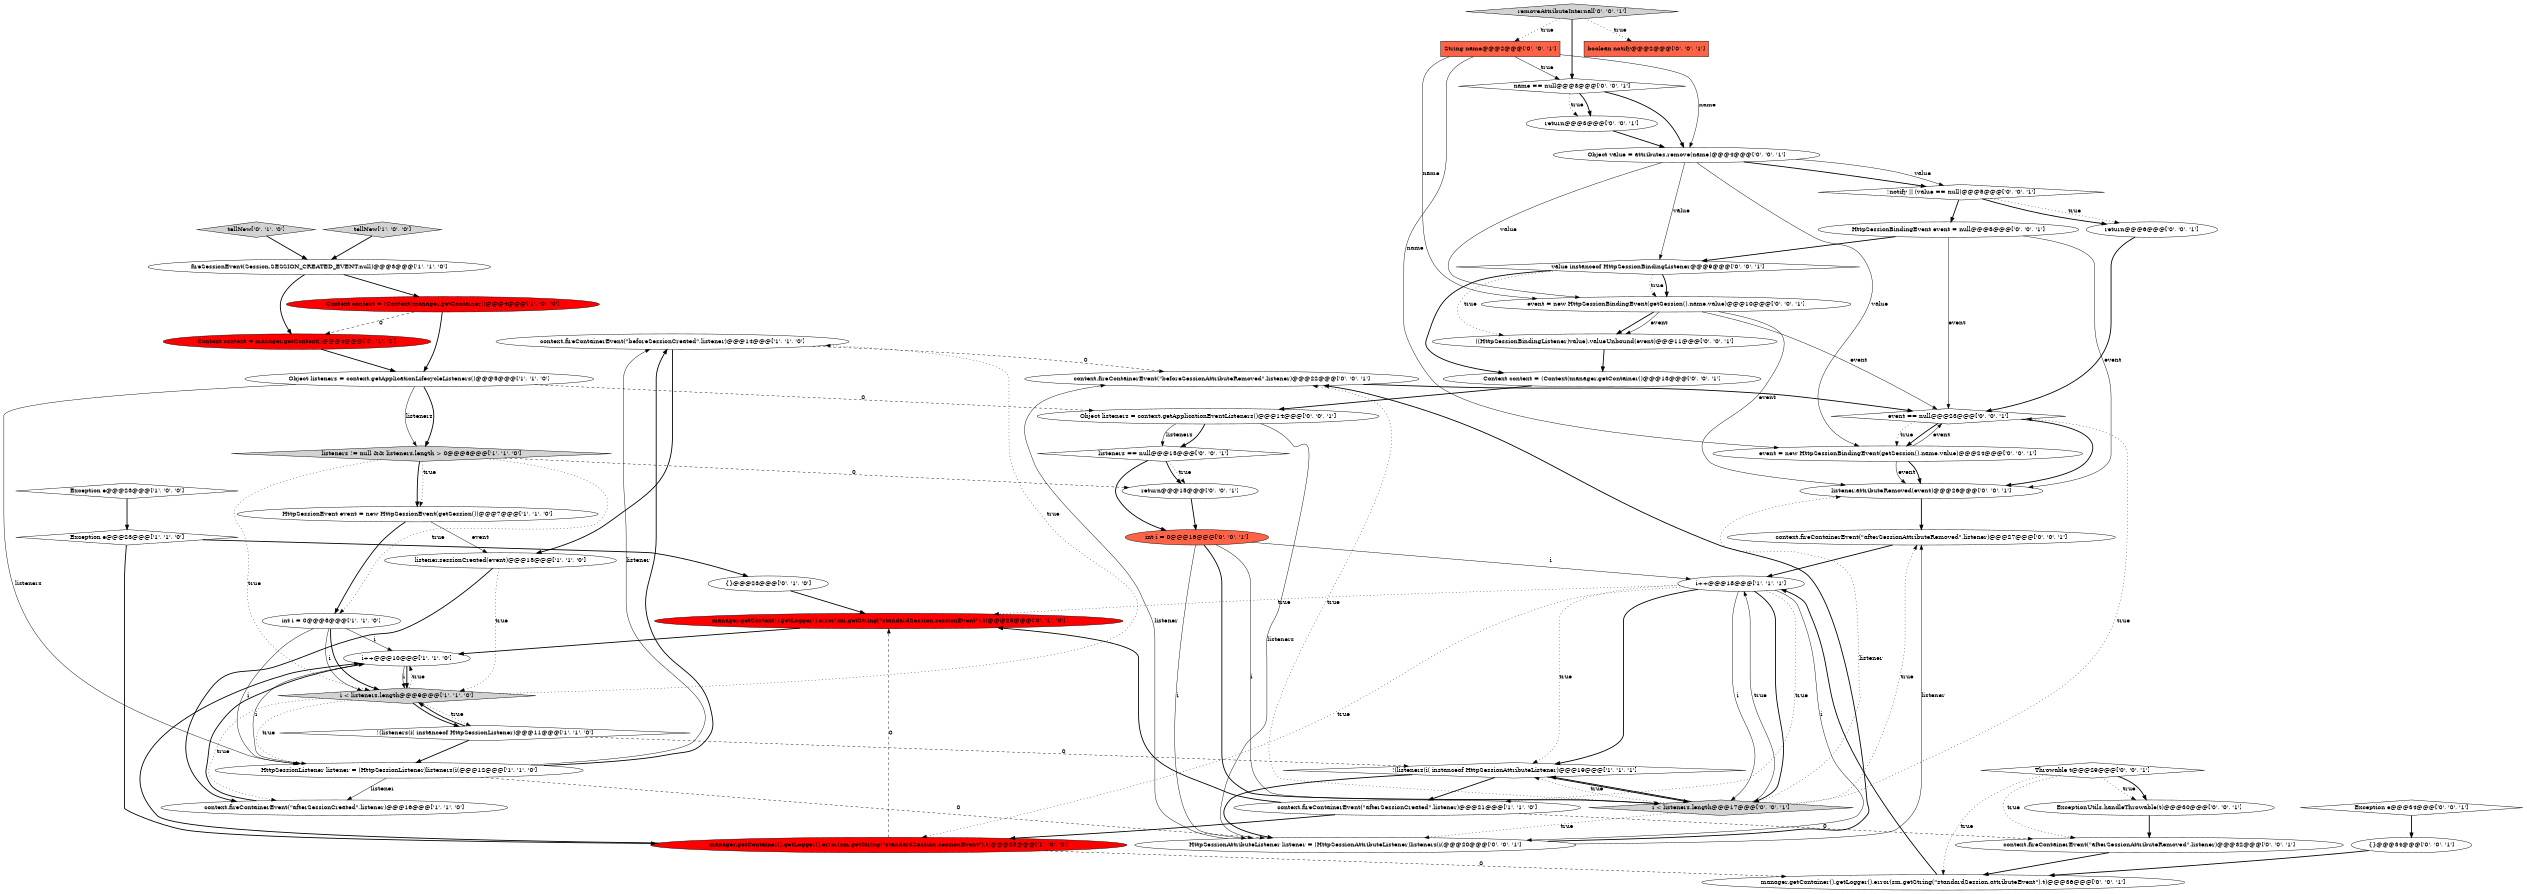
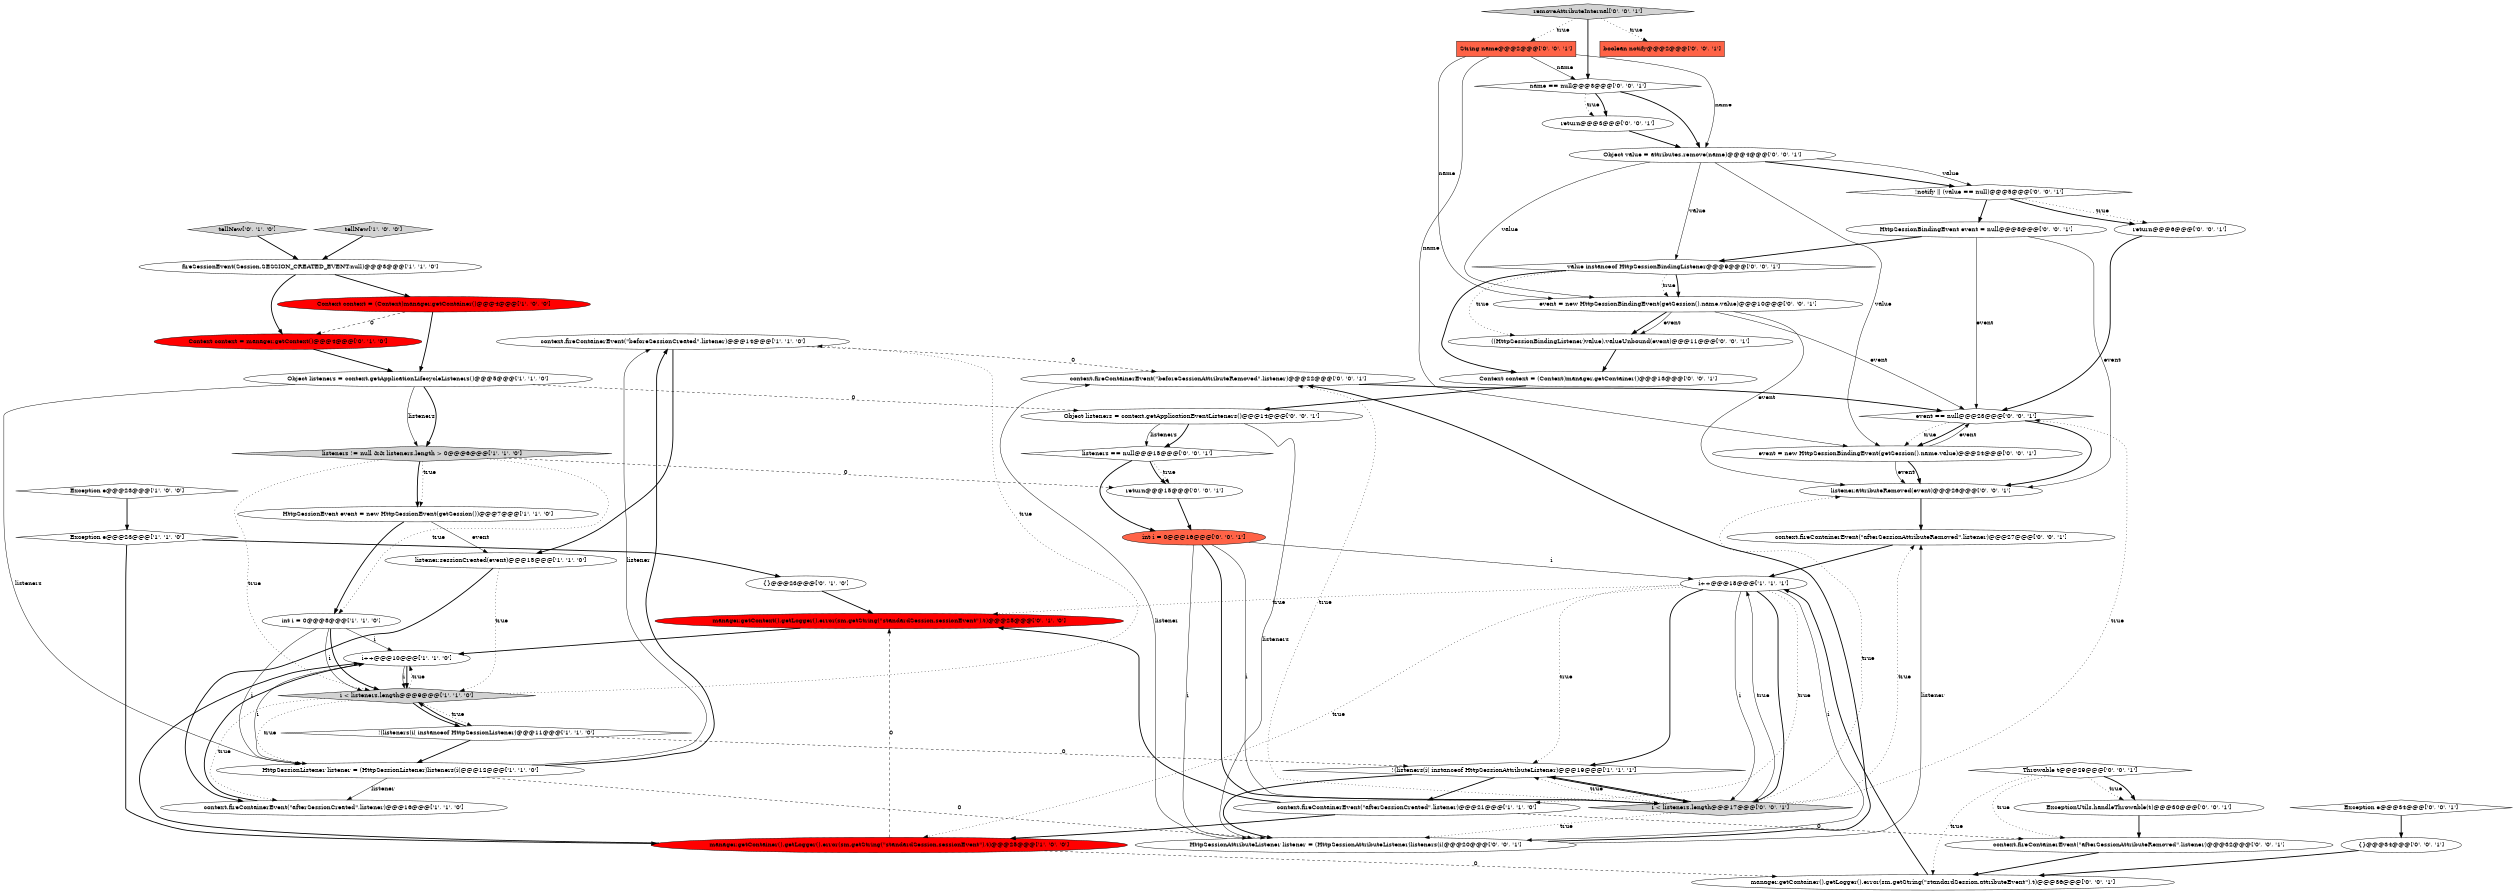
(1547, 68) -> (1565, 68)
(1871, 658) -> (1868, 658)
